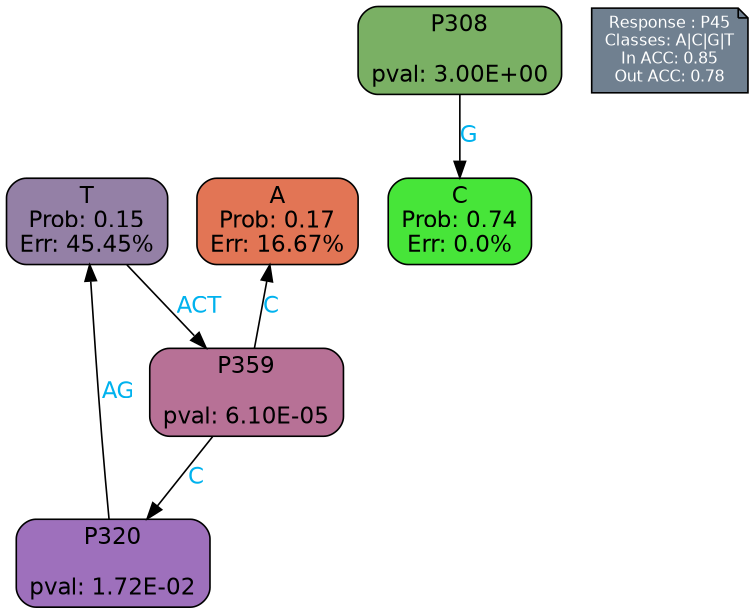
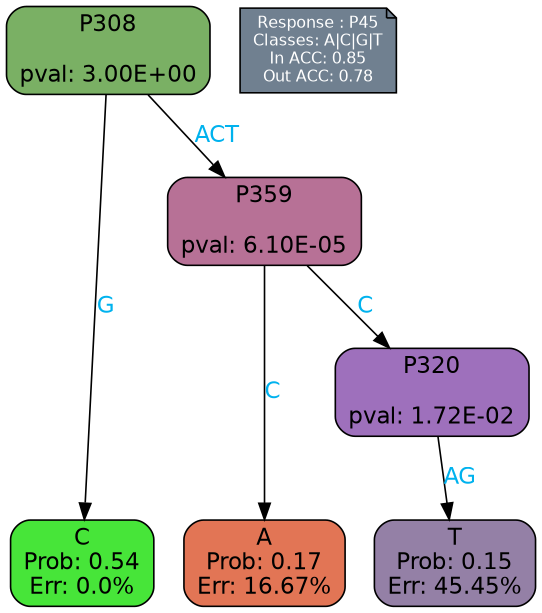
(460, 221) -> (82, 563)
(161, 300) -> (181, 130)
